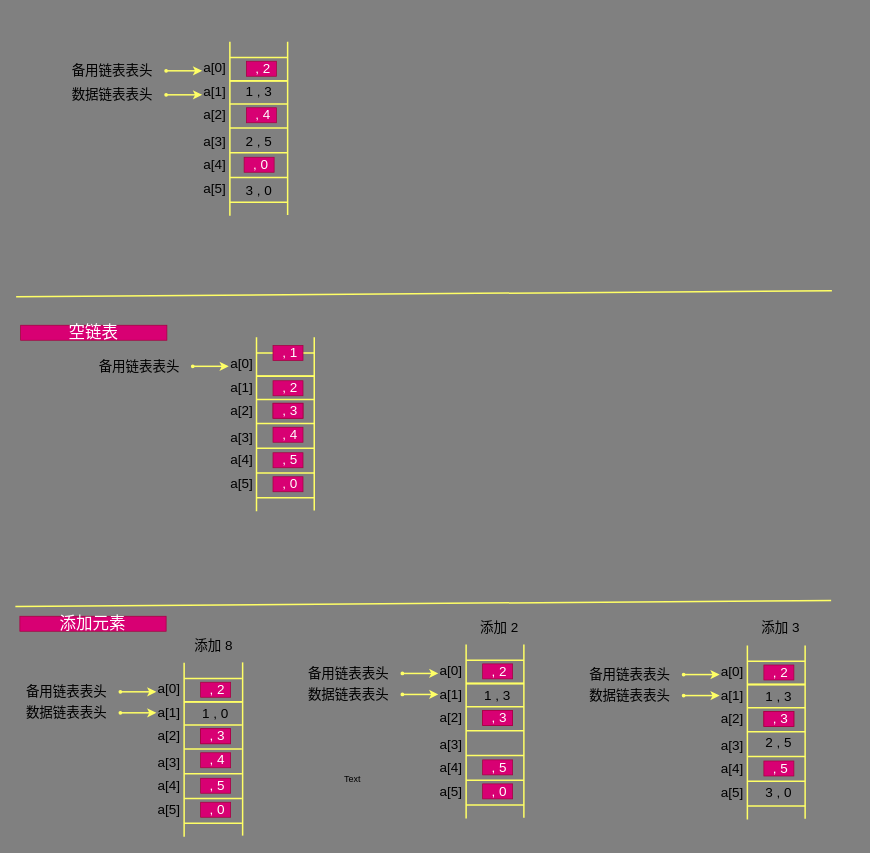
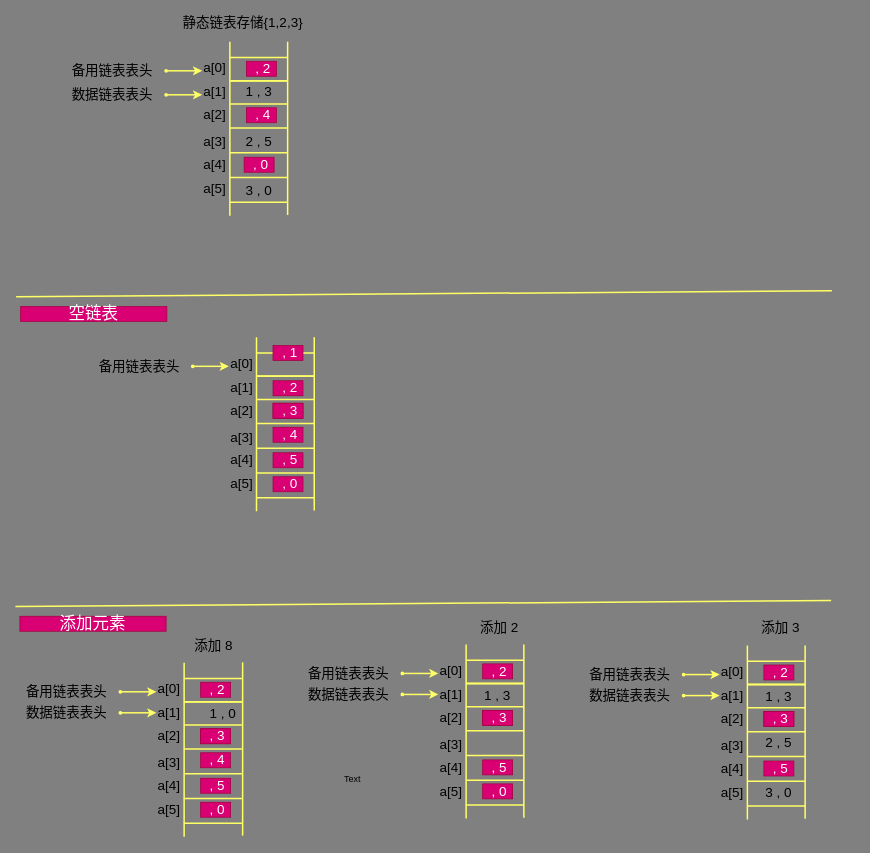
none -> (243, 23)
(94, 333) -> (94, 314)
(216, 714) -> (223, 714)
